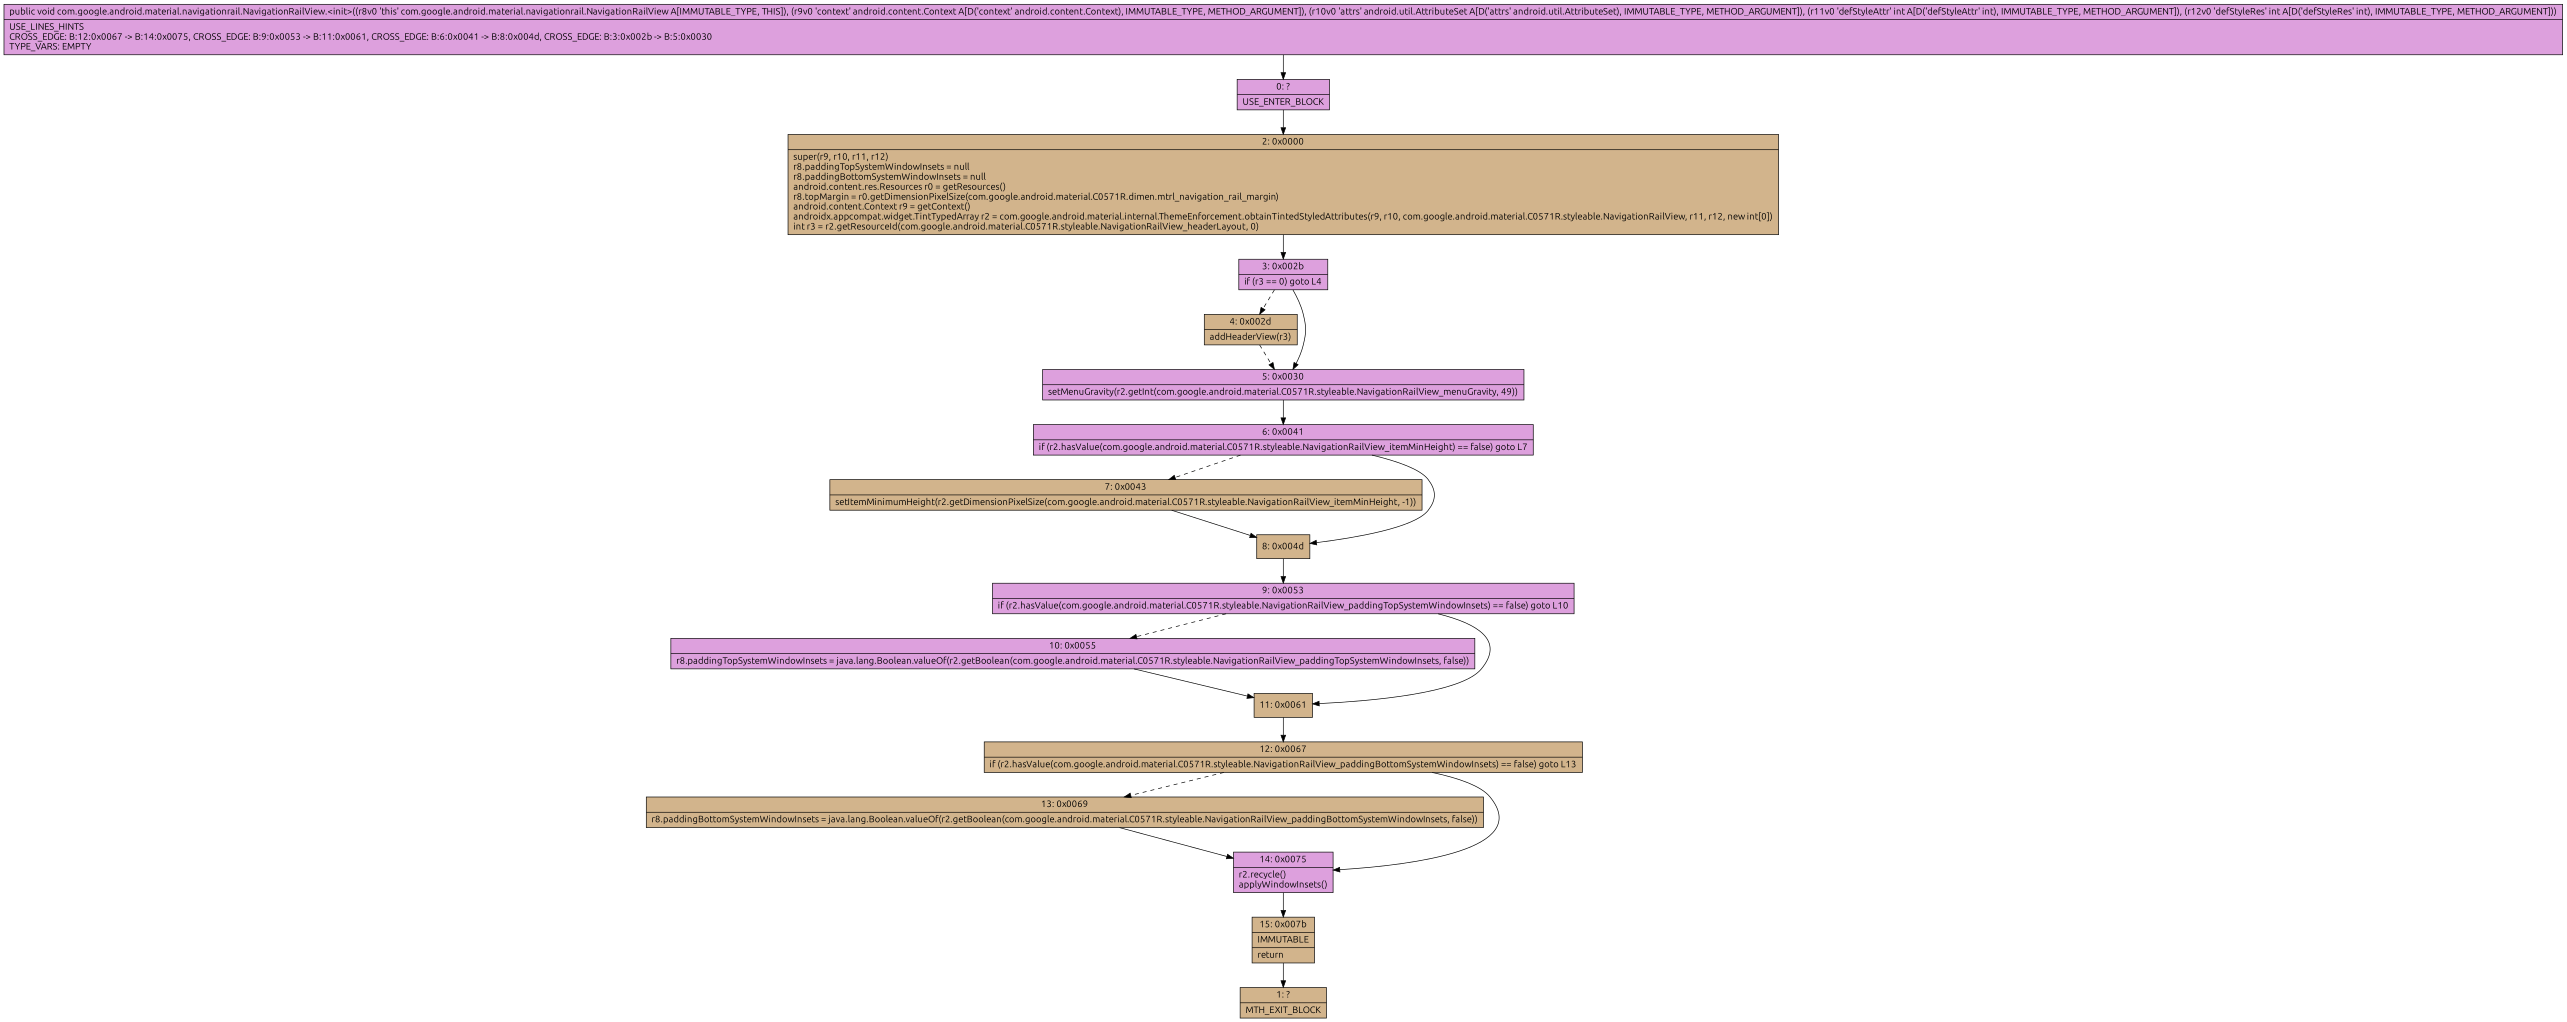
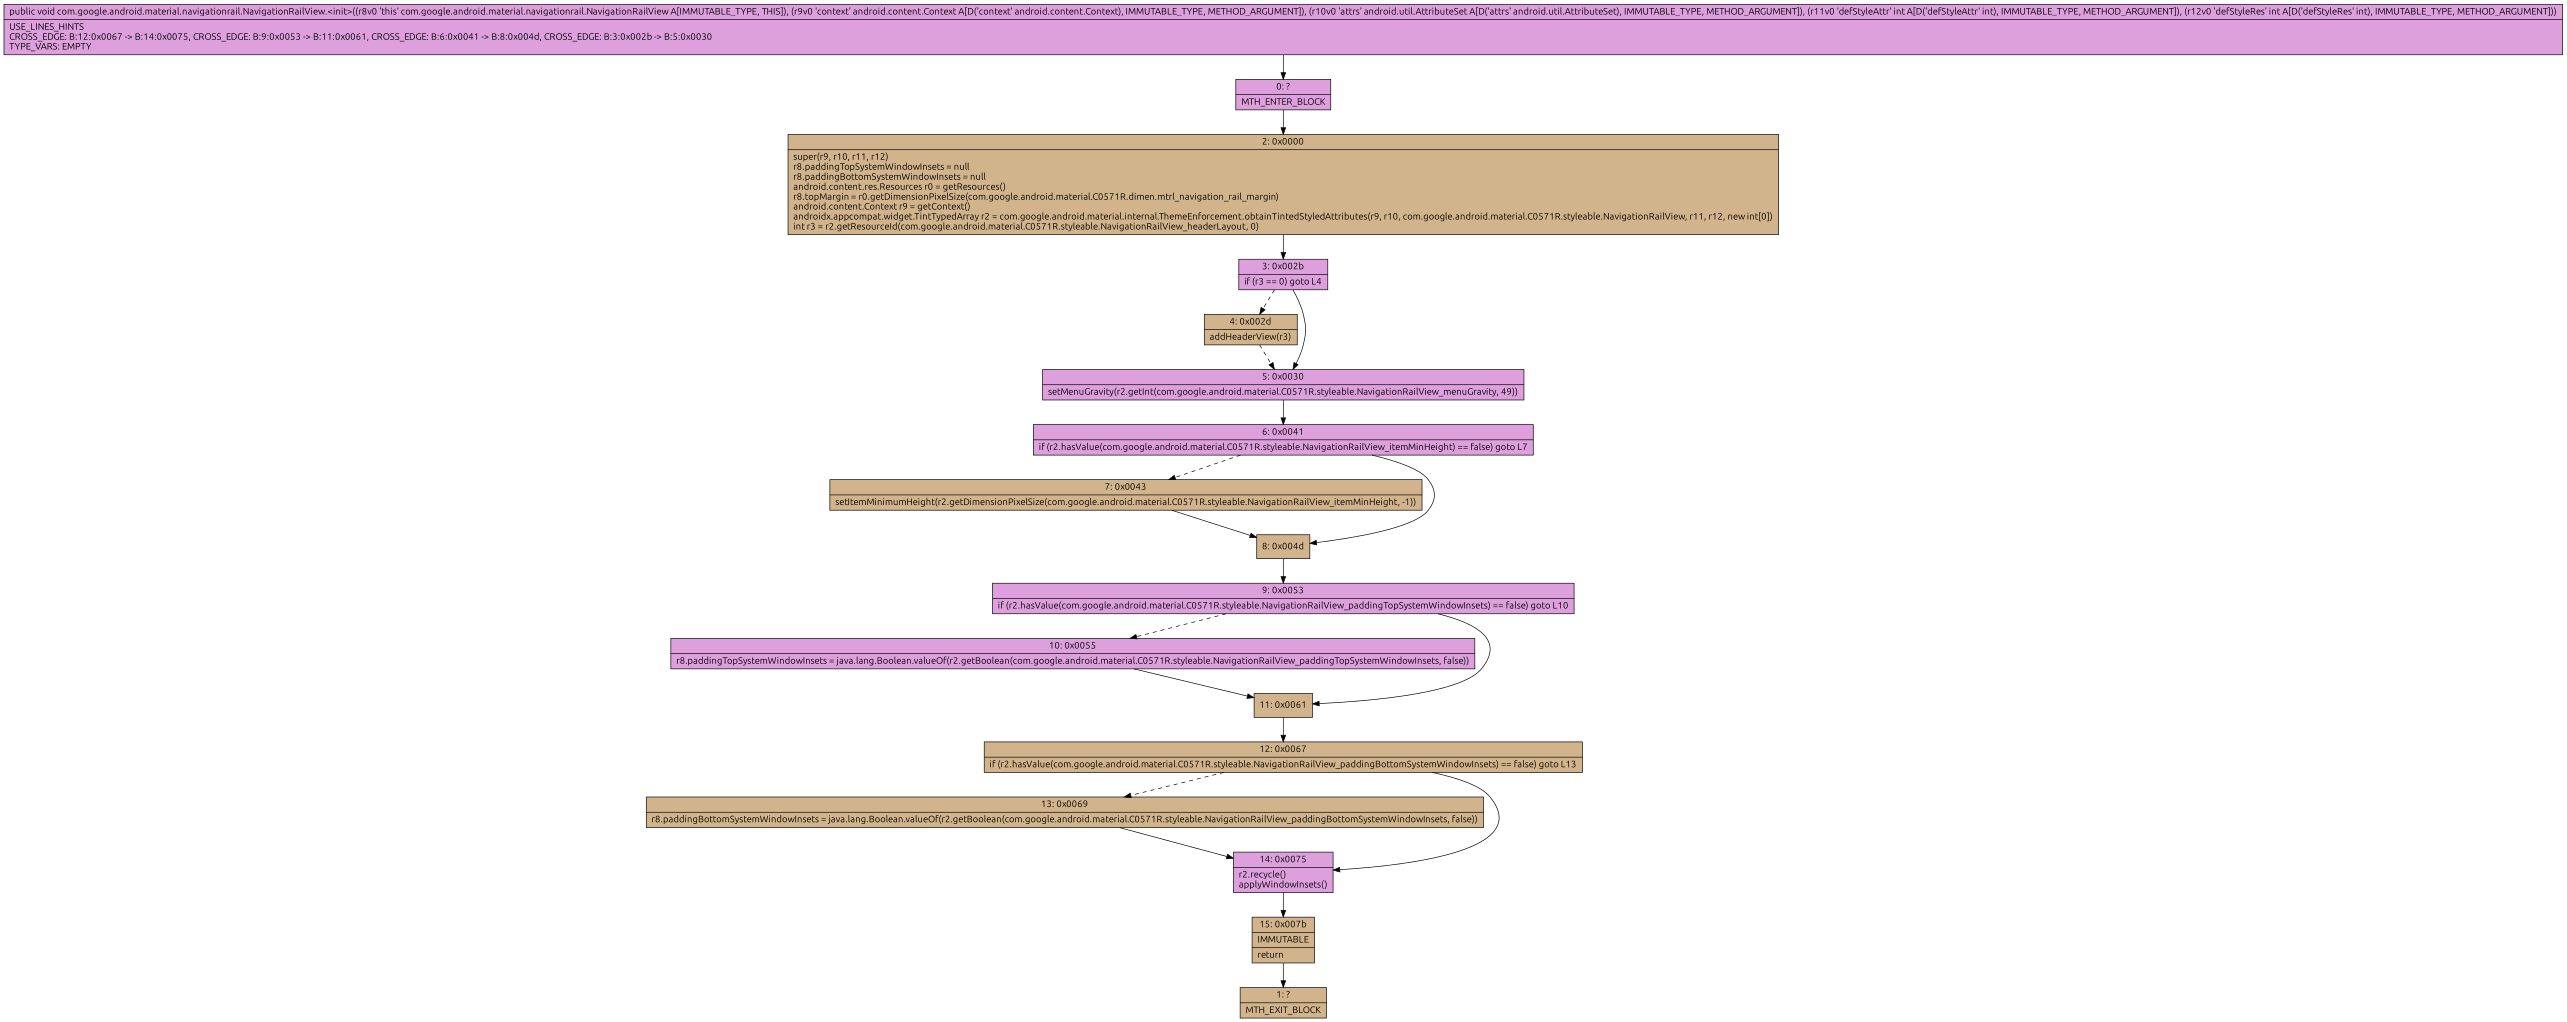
(1283, 102) -> (1283, 102)
